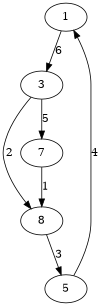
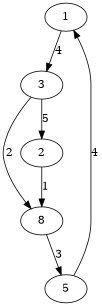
(59, 51) -> (59, 51)
(42, 153) -> (42, 153)
